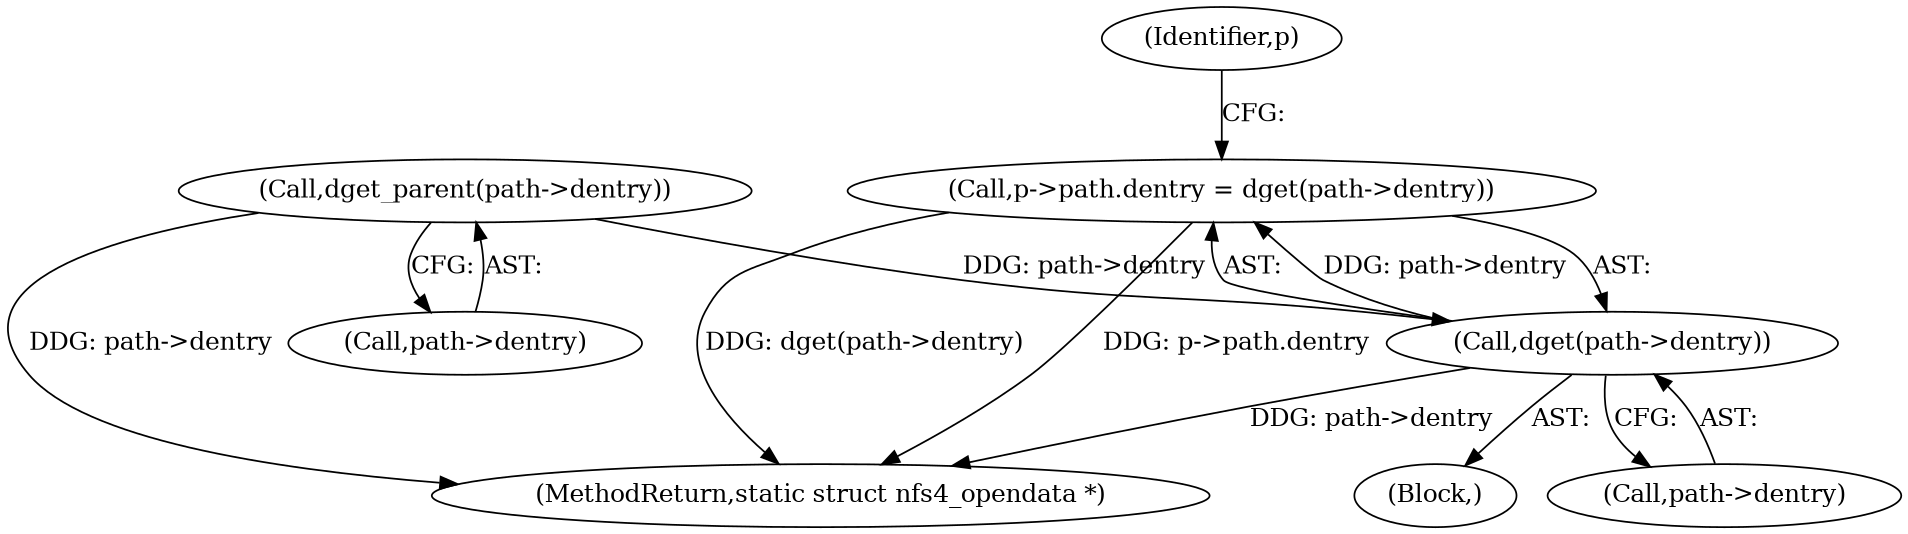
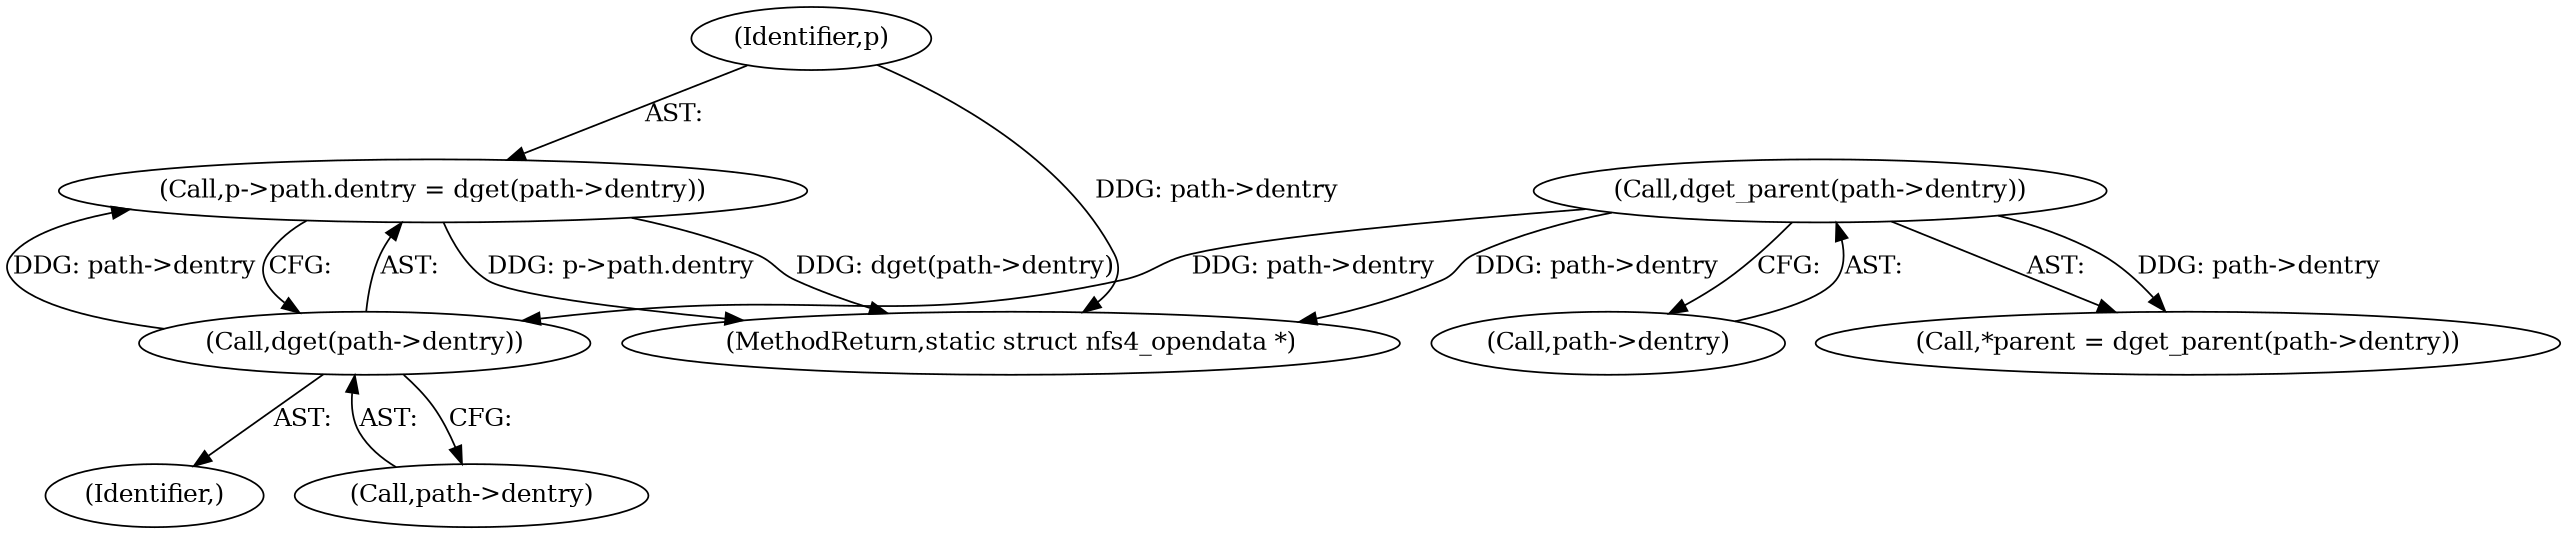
(1258, 115) -> (678, 115)
(1626, 267) -> (304, 267)
none -> (2188, 343)
(1219, 412) -> (1033, 158)
(1435, 496) -> (155, 496)
